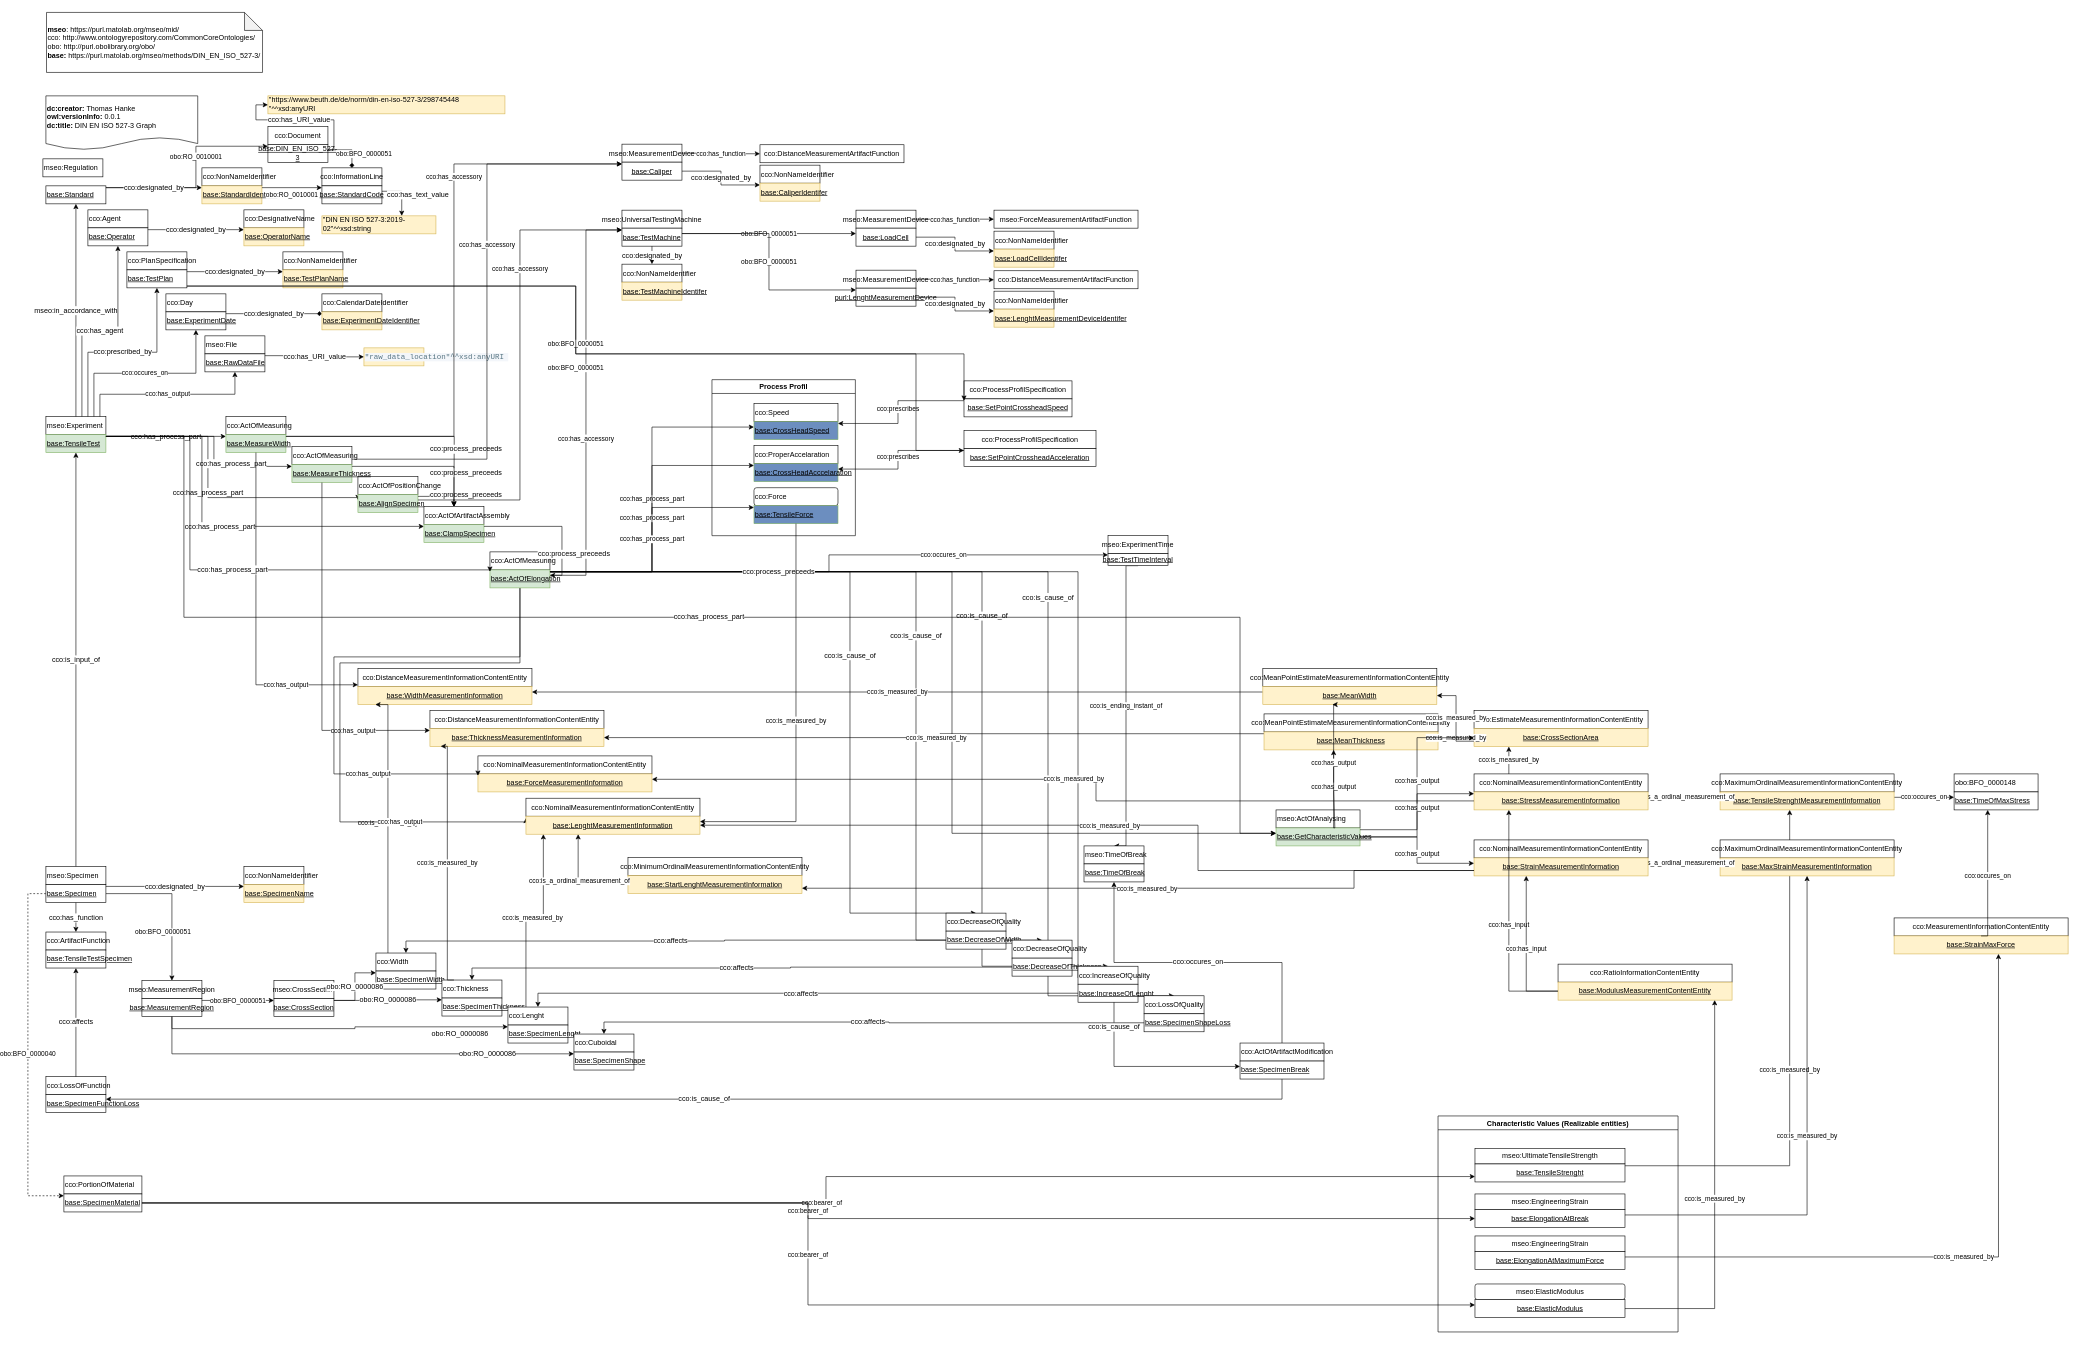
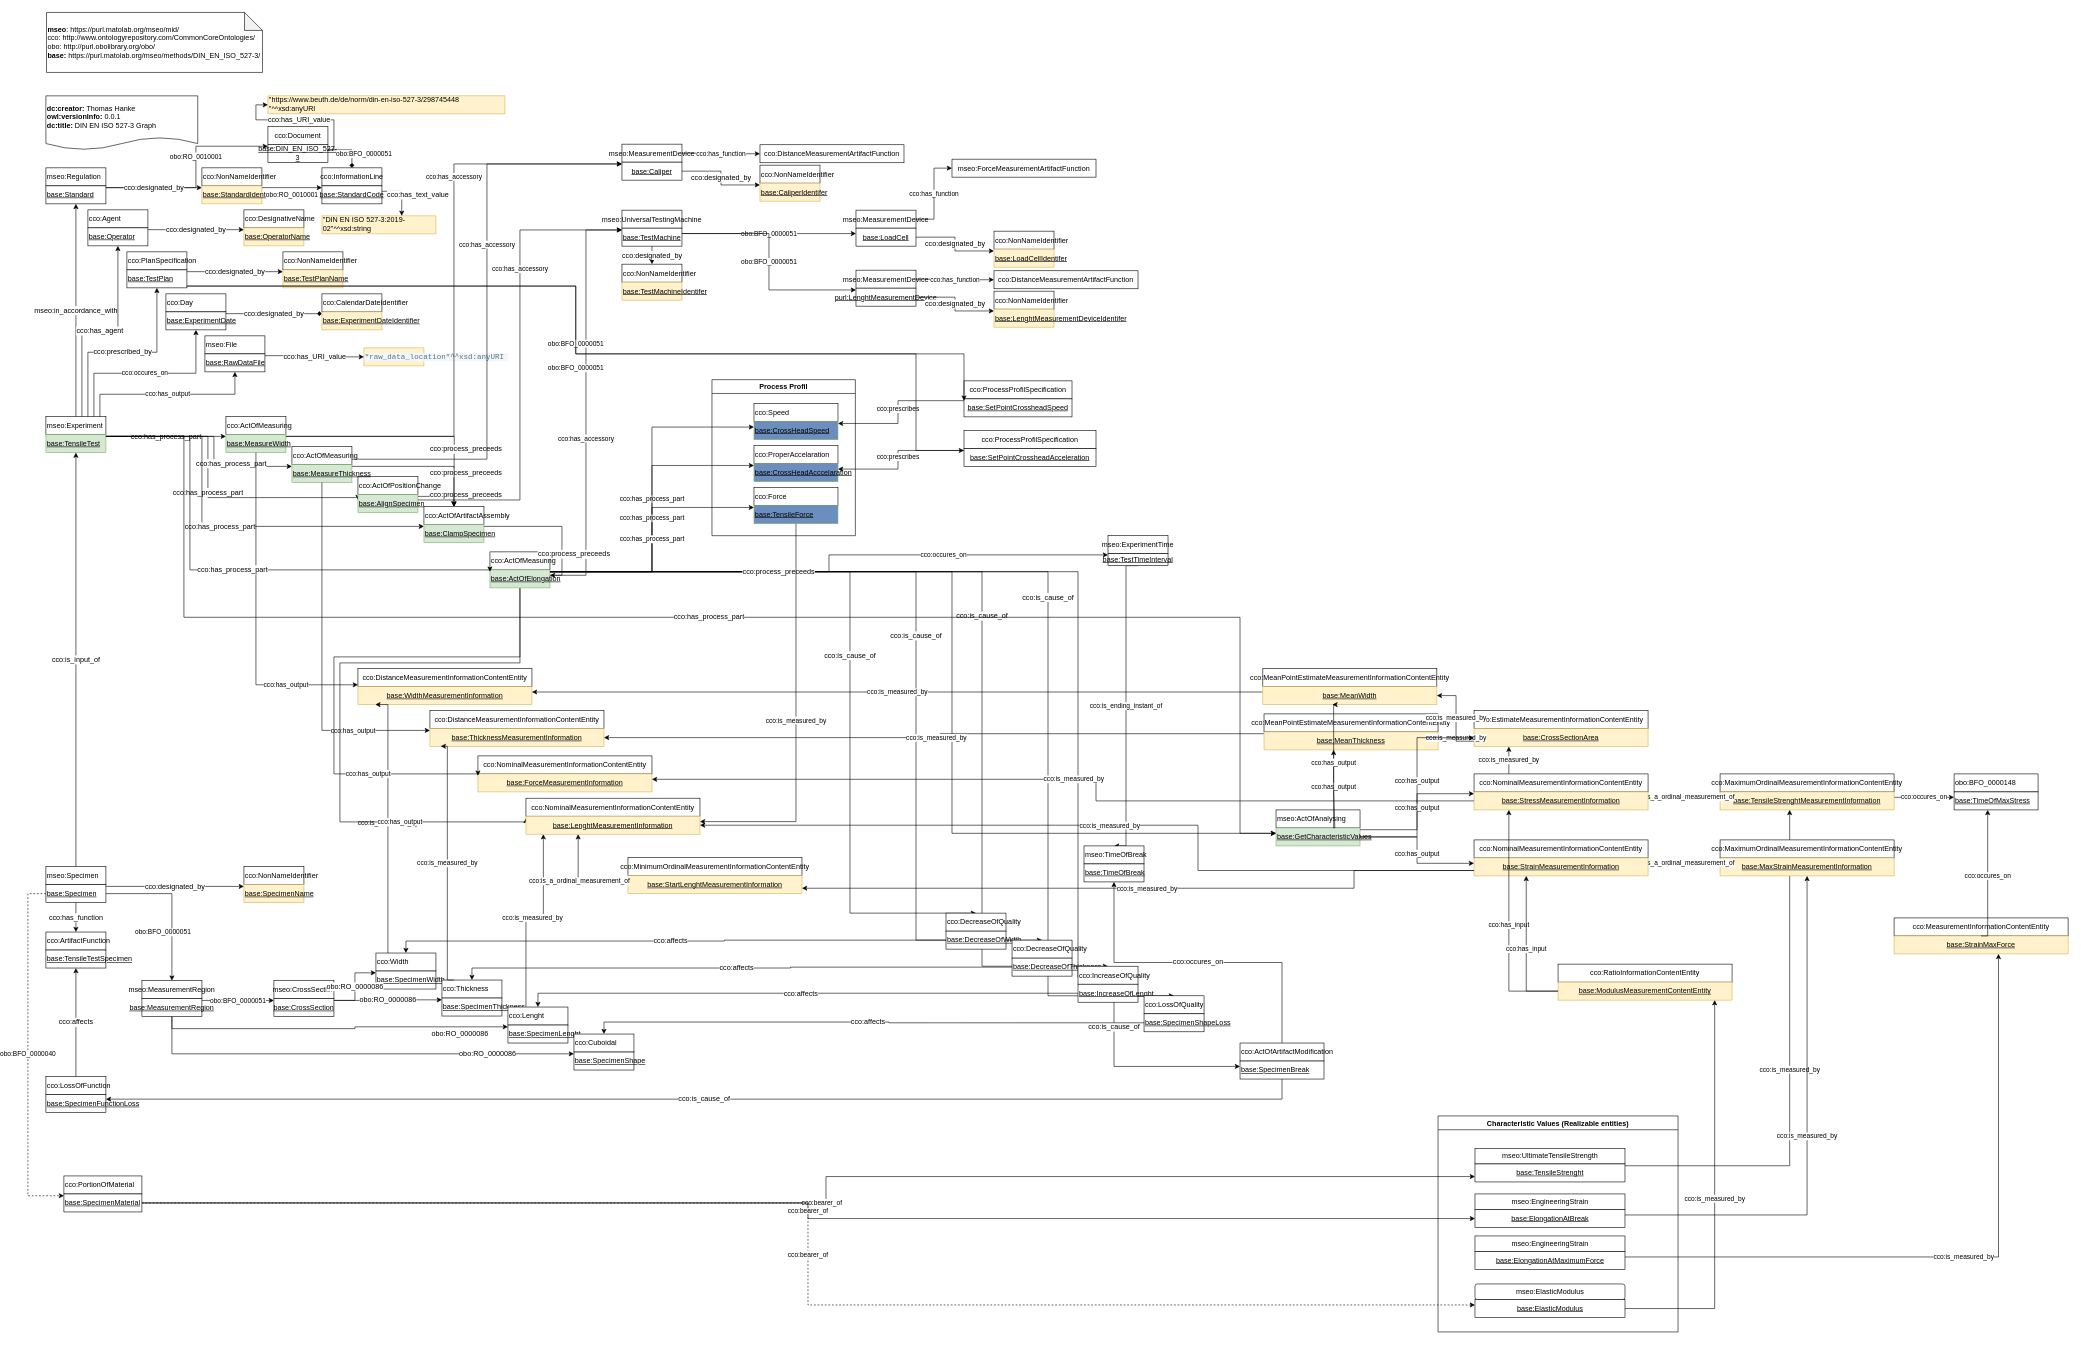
(73, 168) -> (76, 177)
(1066, 219) -> (1024, 168)
(796, 497) -> (796, 497)
(1096, 1305) -> (1096, 1305)
